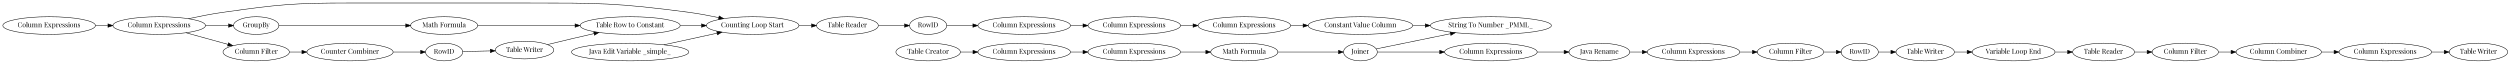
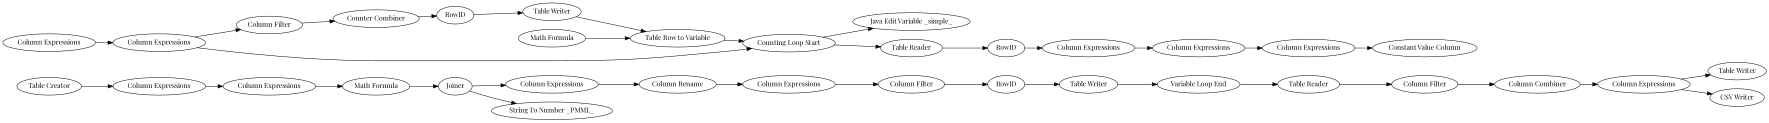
(256, 26) -> none
(630, 26) -> (678, 38)
(1419, 26) -> none
(690, 39) -> (846, 33)
(1599, 52) -> (678, 84)
none -> (1737, 98)
